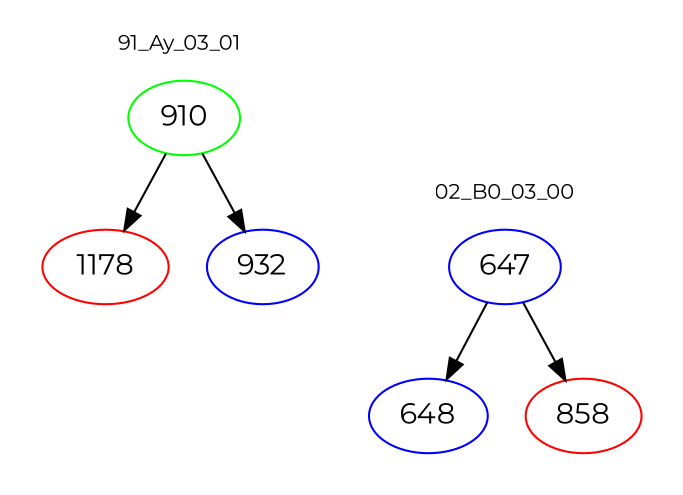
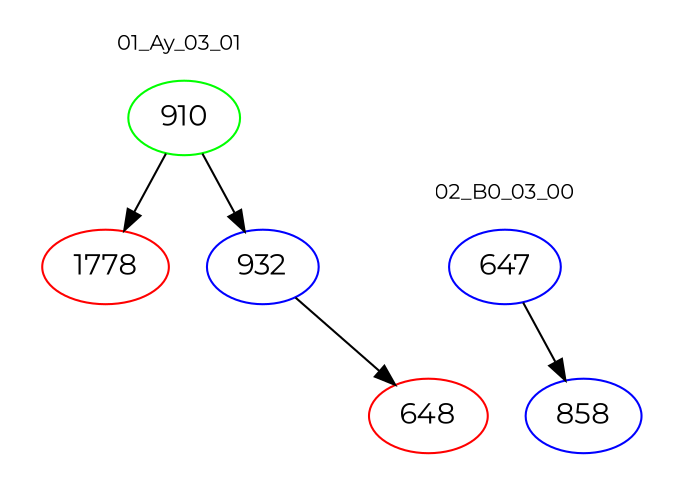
(180, 44) -> (180, 44)
(106, 267) -> (106, 267)
(472, 332) -> (337, 334)
(428, 416) -> (428, 416)
(584, 416) -> (584, 416)
